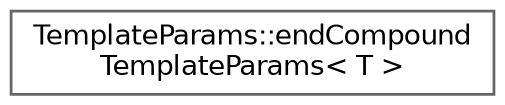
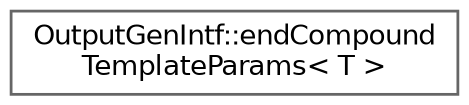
(253, 53) -> (234, 53)
